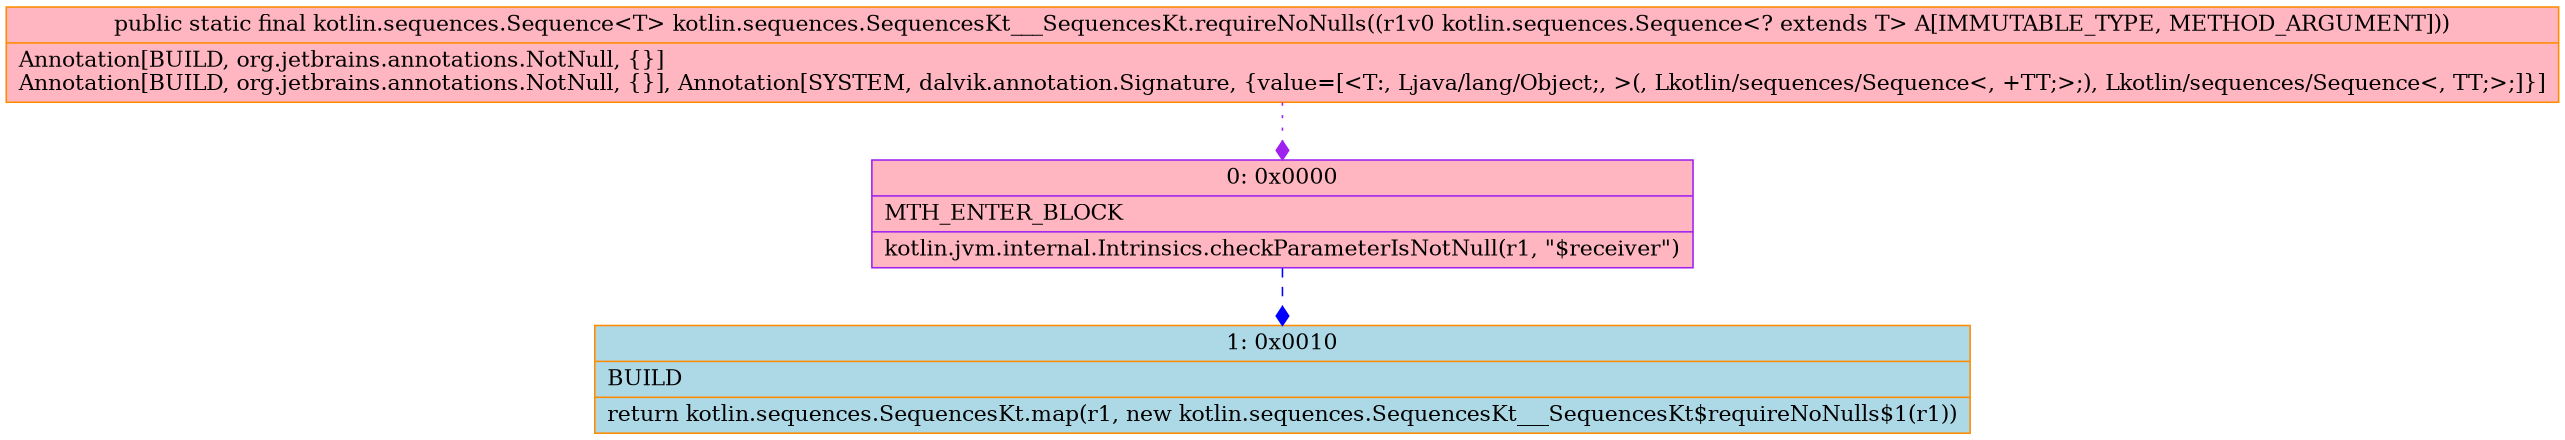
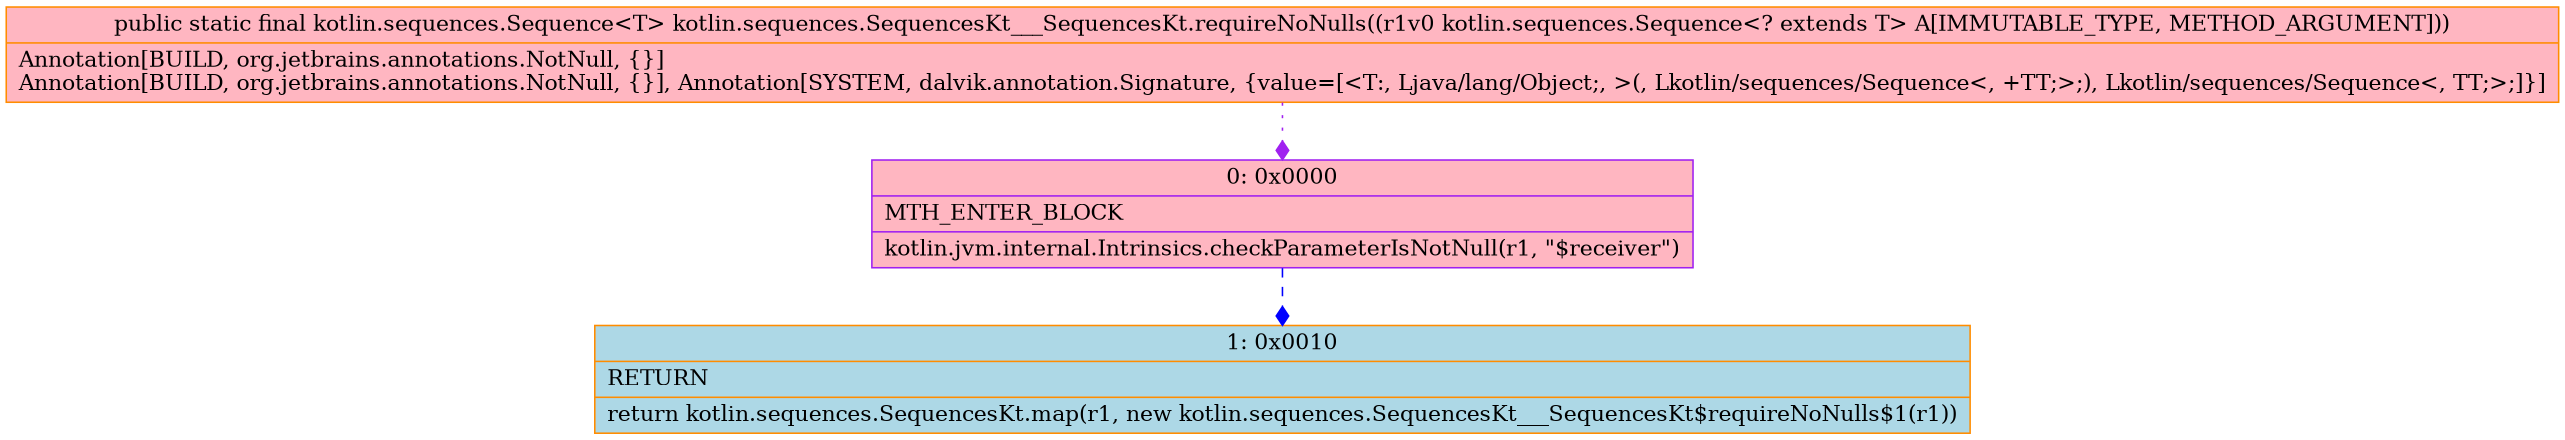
(646, 379) -> (658, 379)
